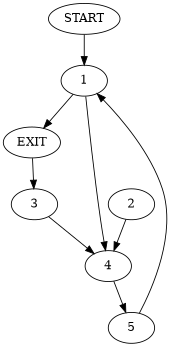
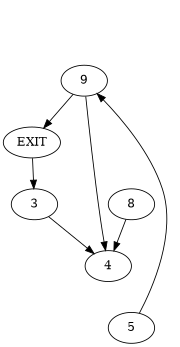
(84, 19) -> none
(84, 81) -> (84, 81)
(131, 204) -> (131, 204)
(118, 293) -> none
